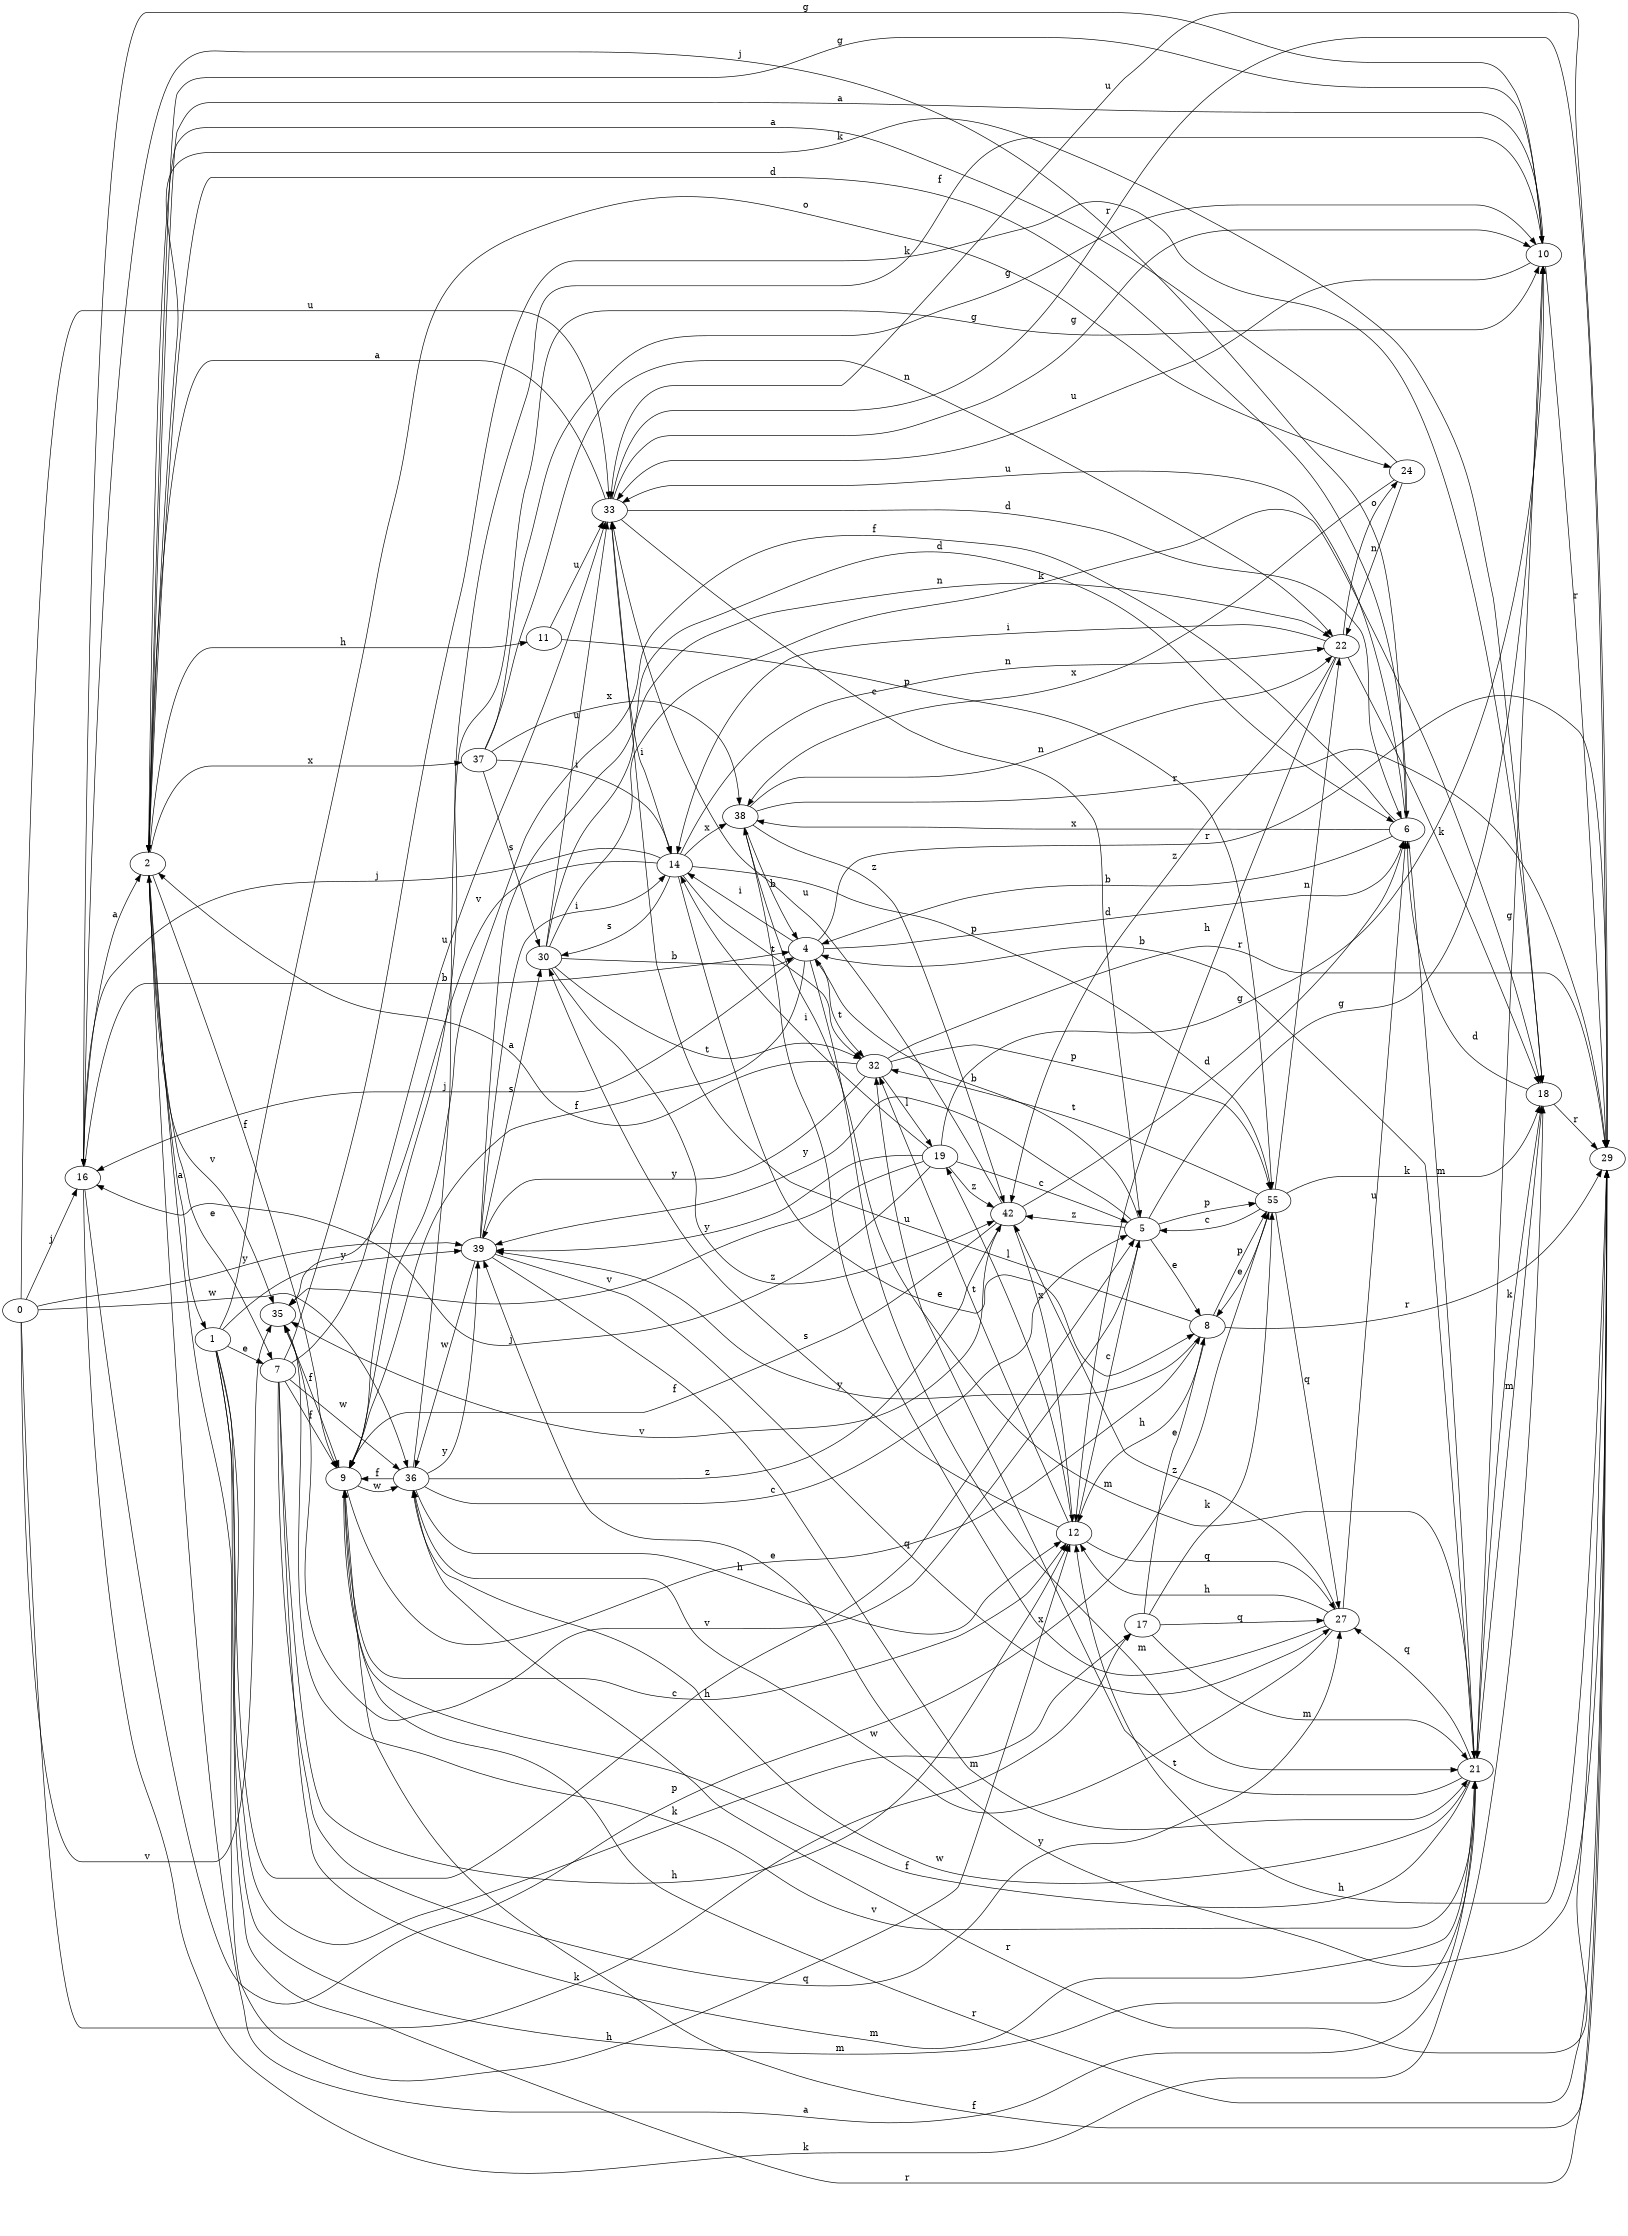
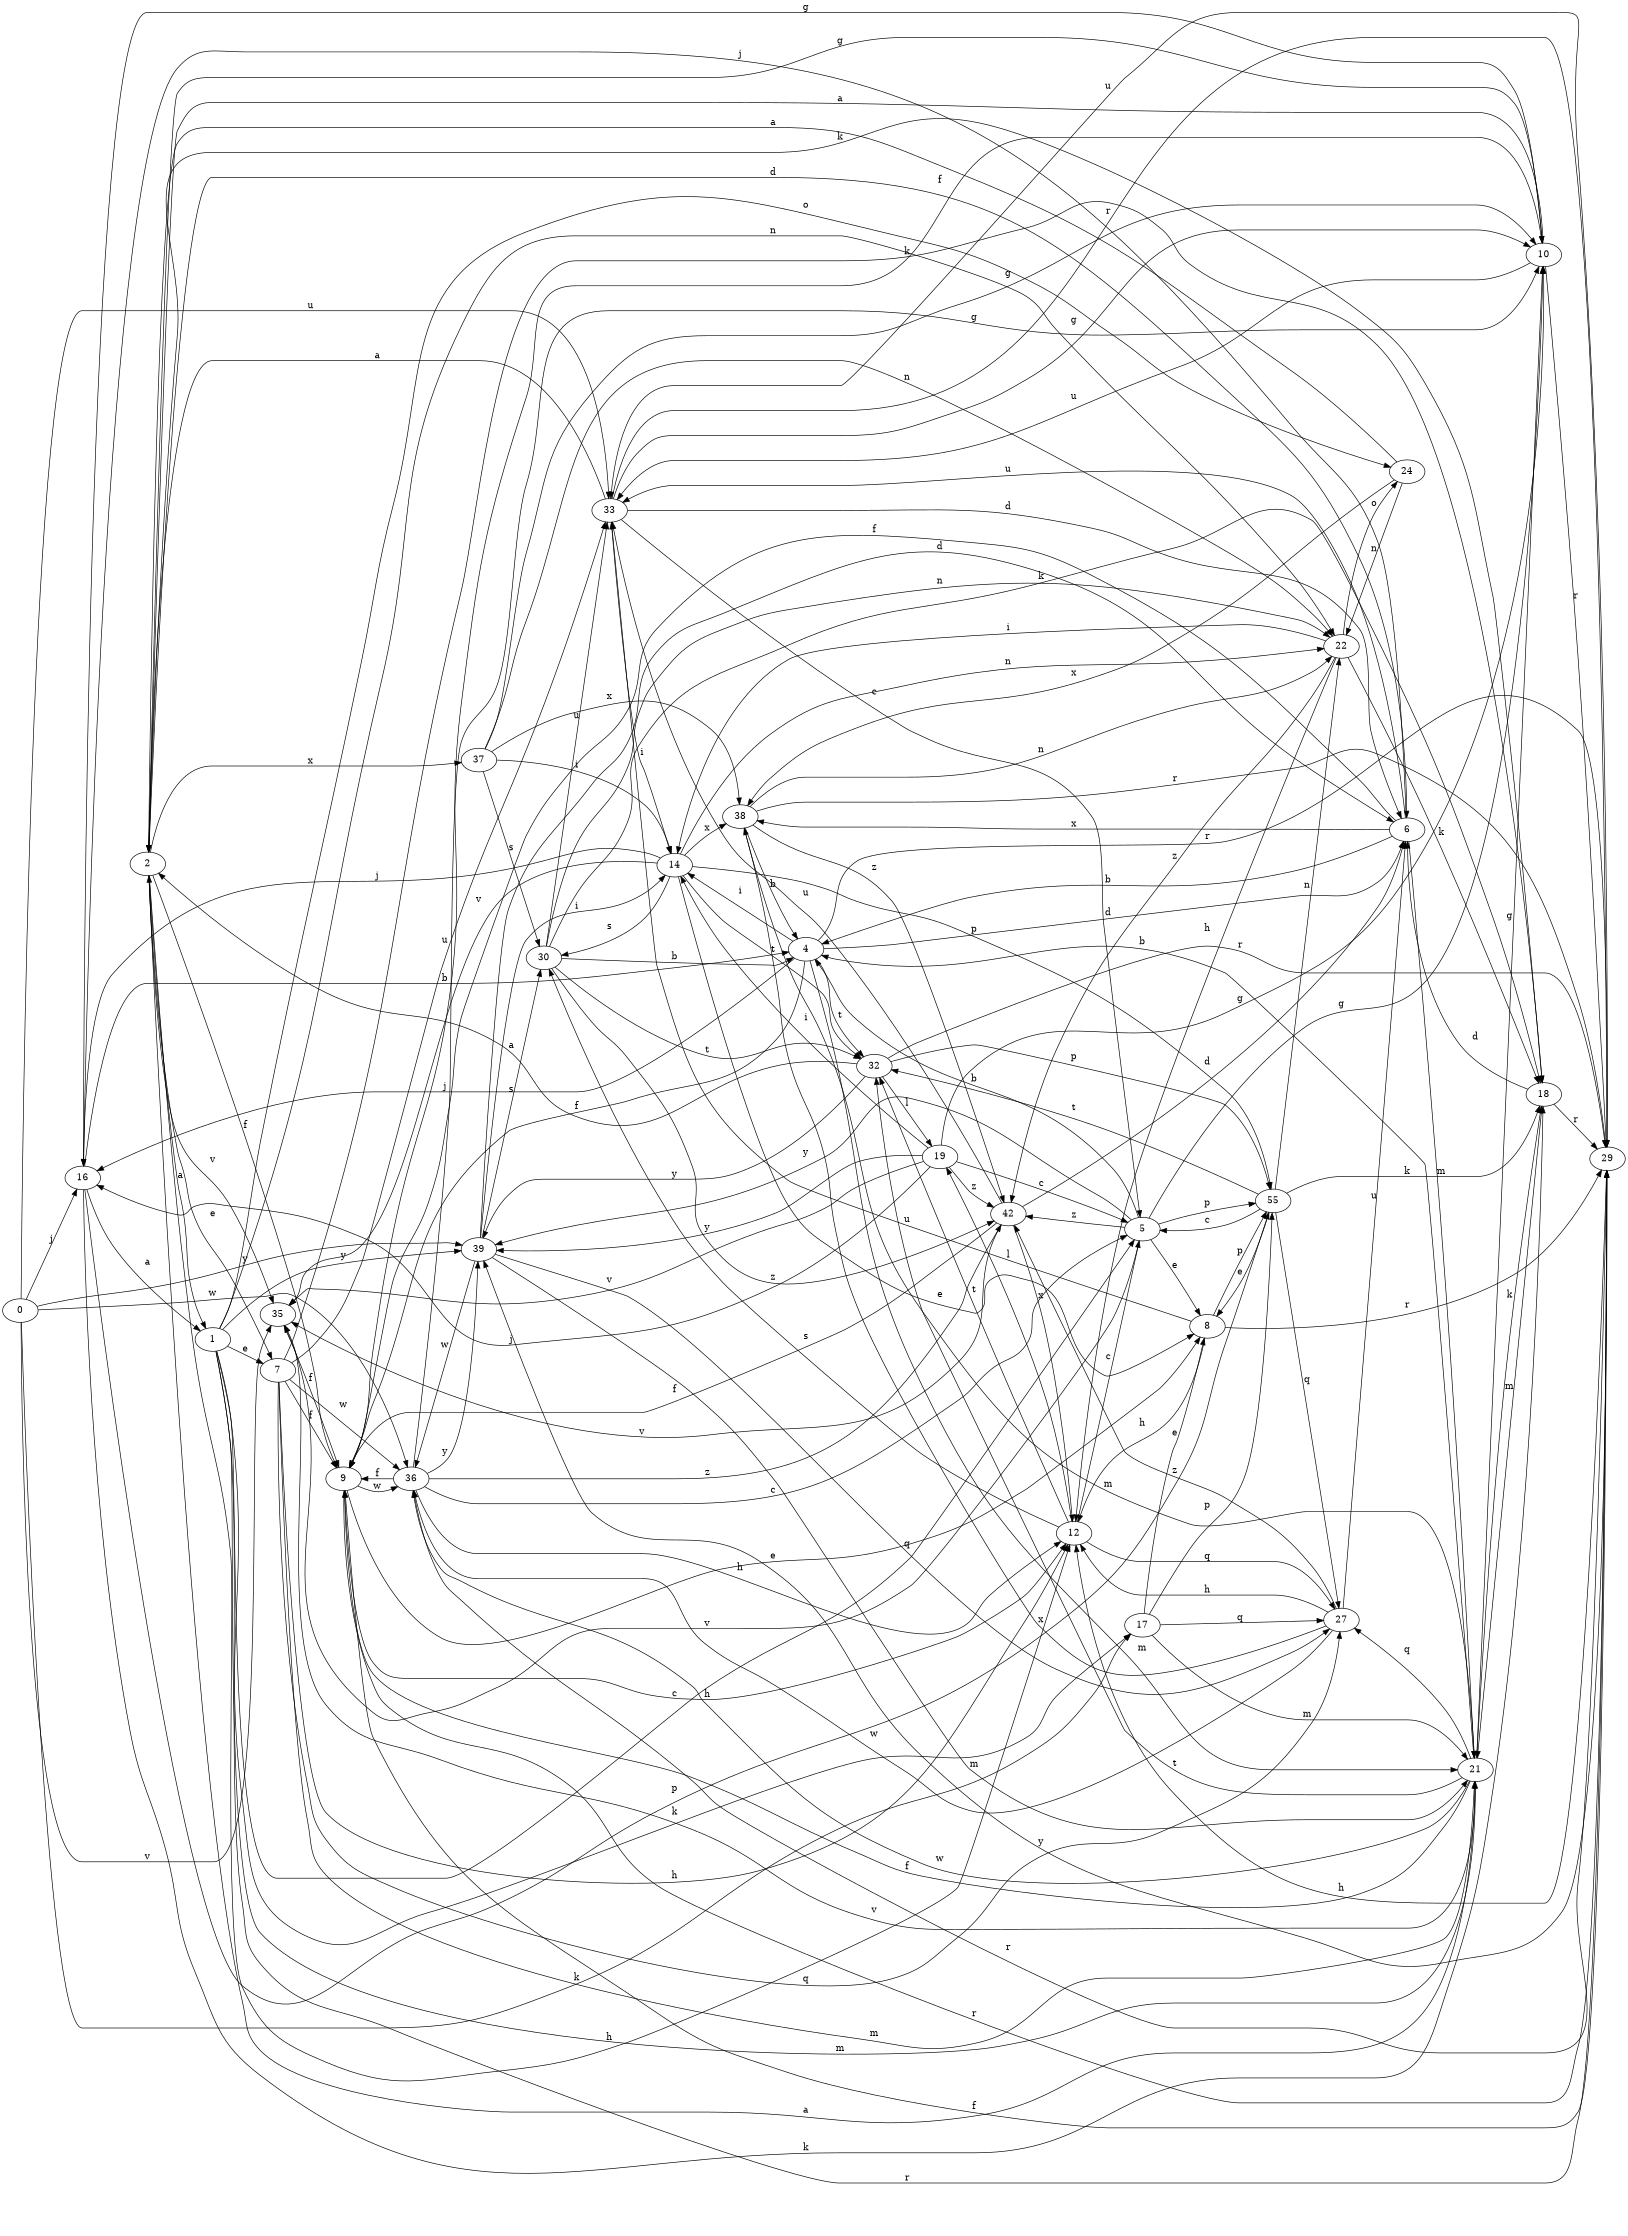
none -> (498, 266)
(544, 639) -> none
(101, 984) -> (130, 1267)
(861, 1395) -> none
(1207, 1505) -> (1207, 1505)
